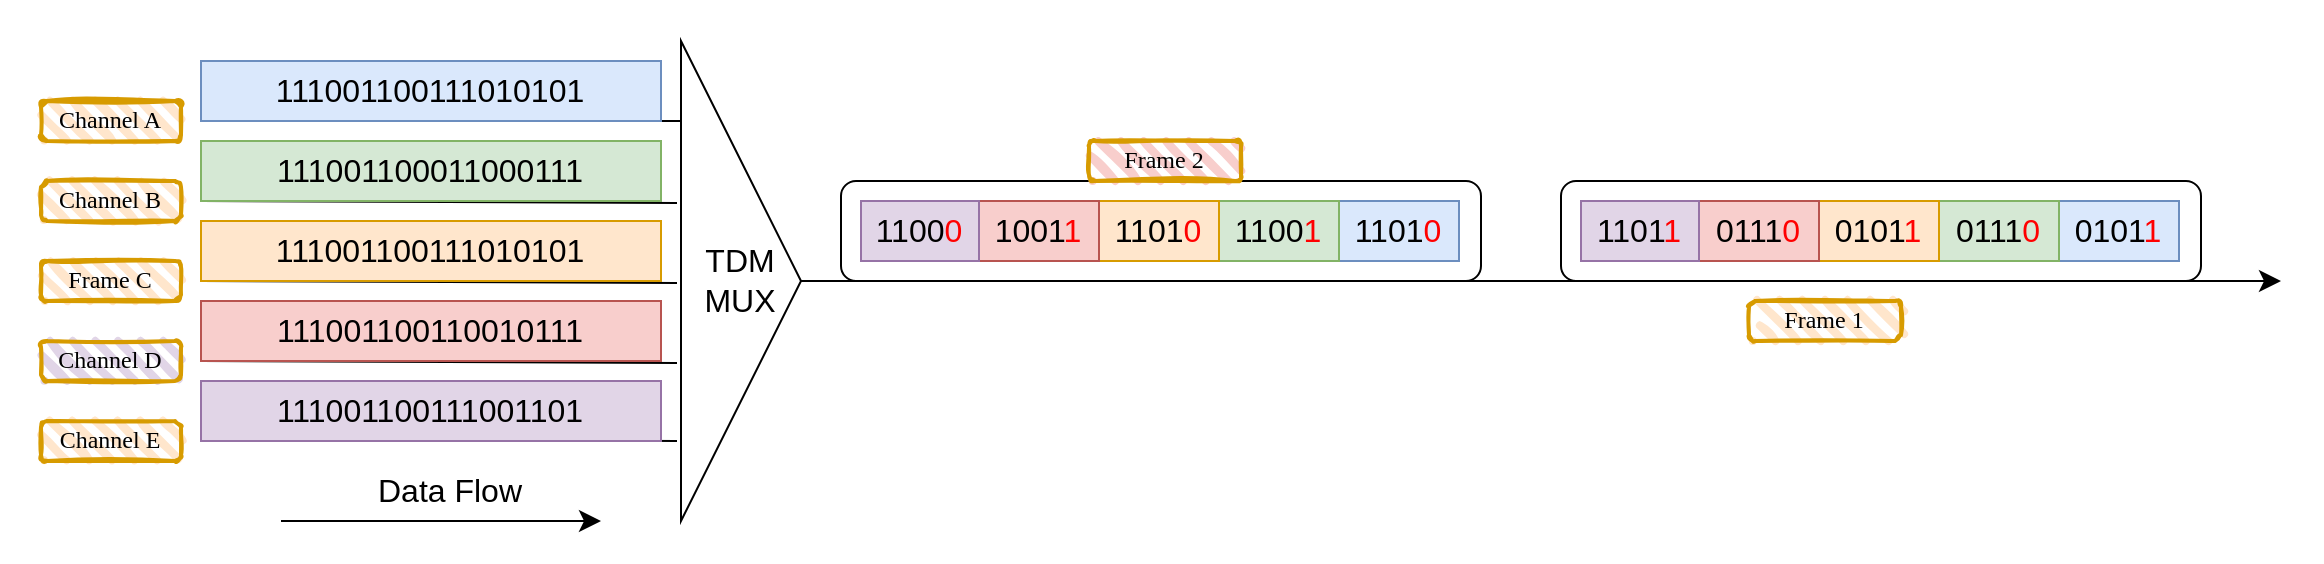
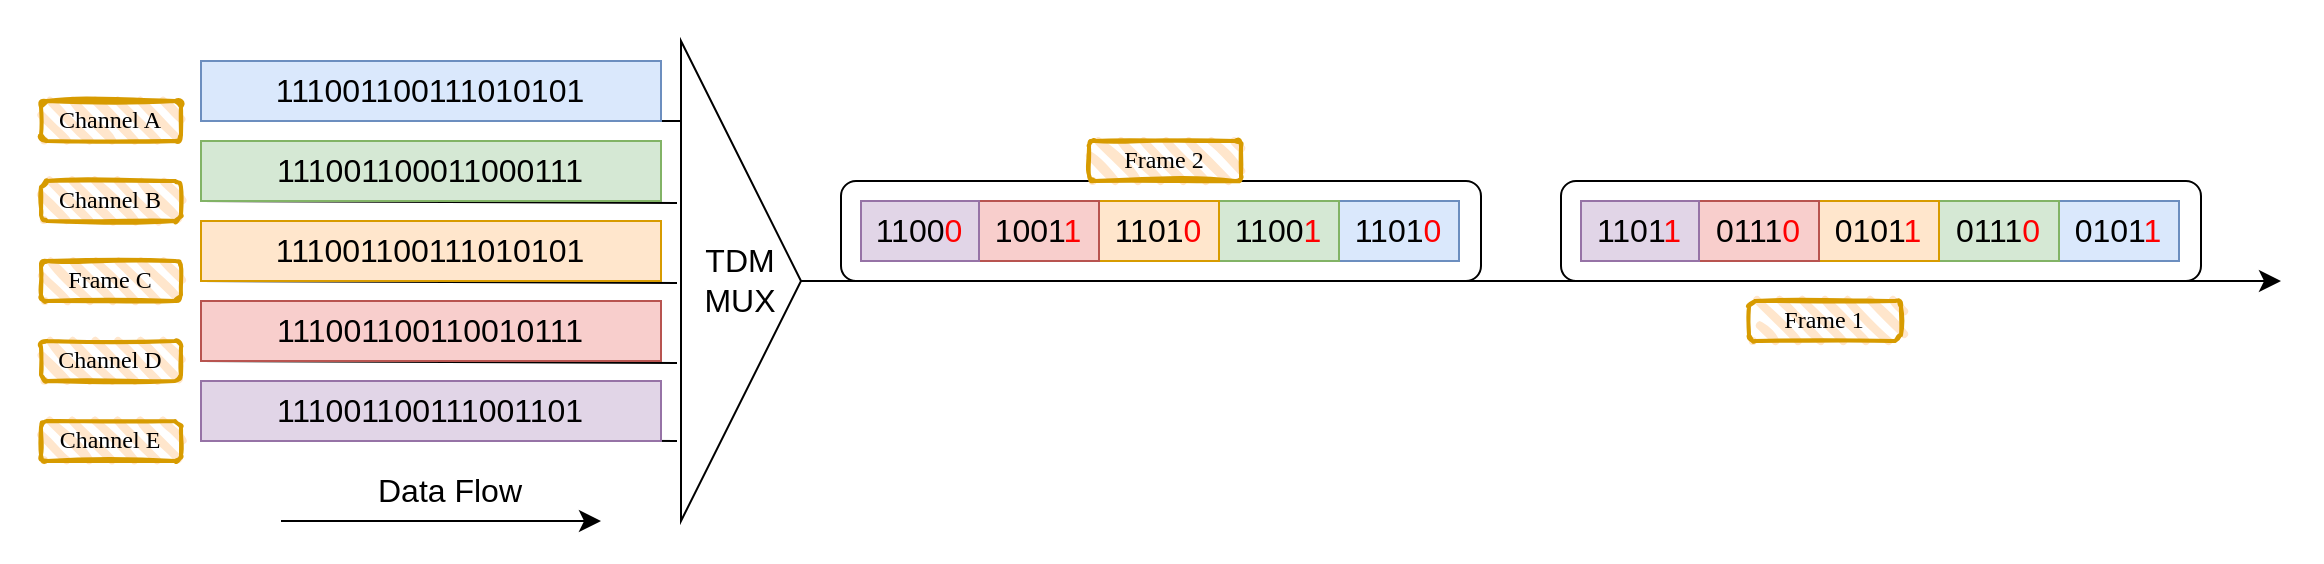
(1165, 161) -> (1165, 161)
(111, 361) -> (111, 361)
